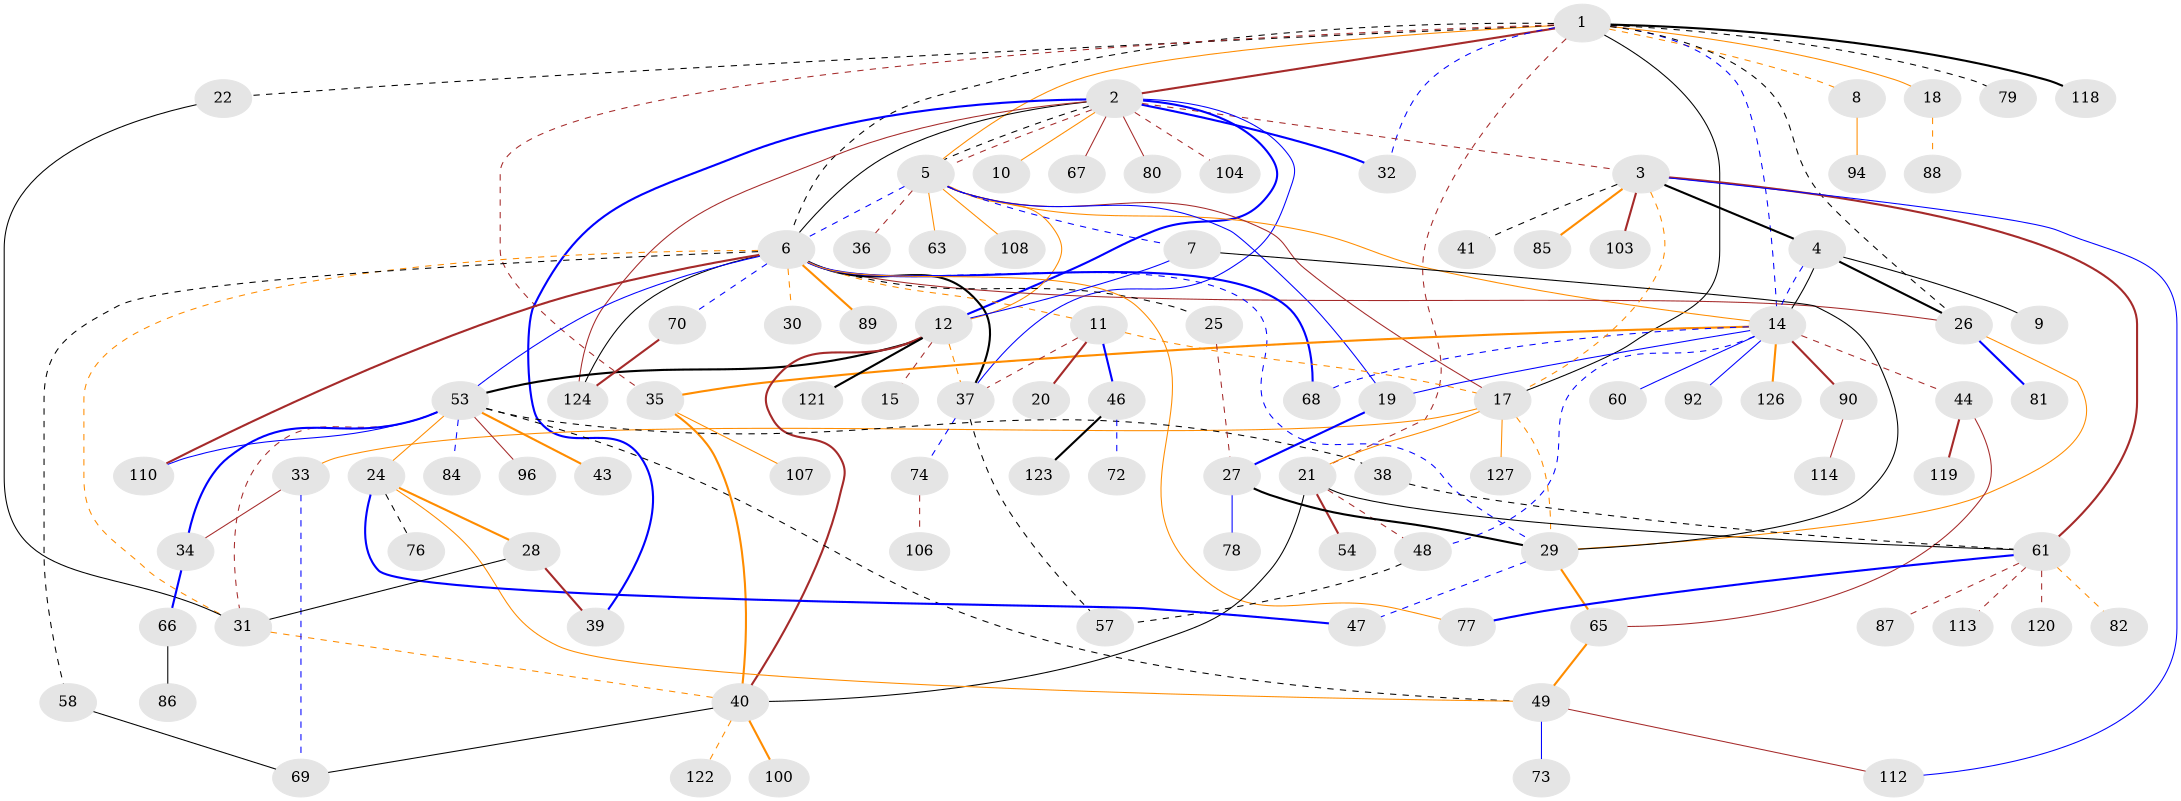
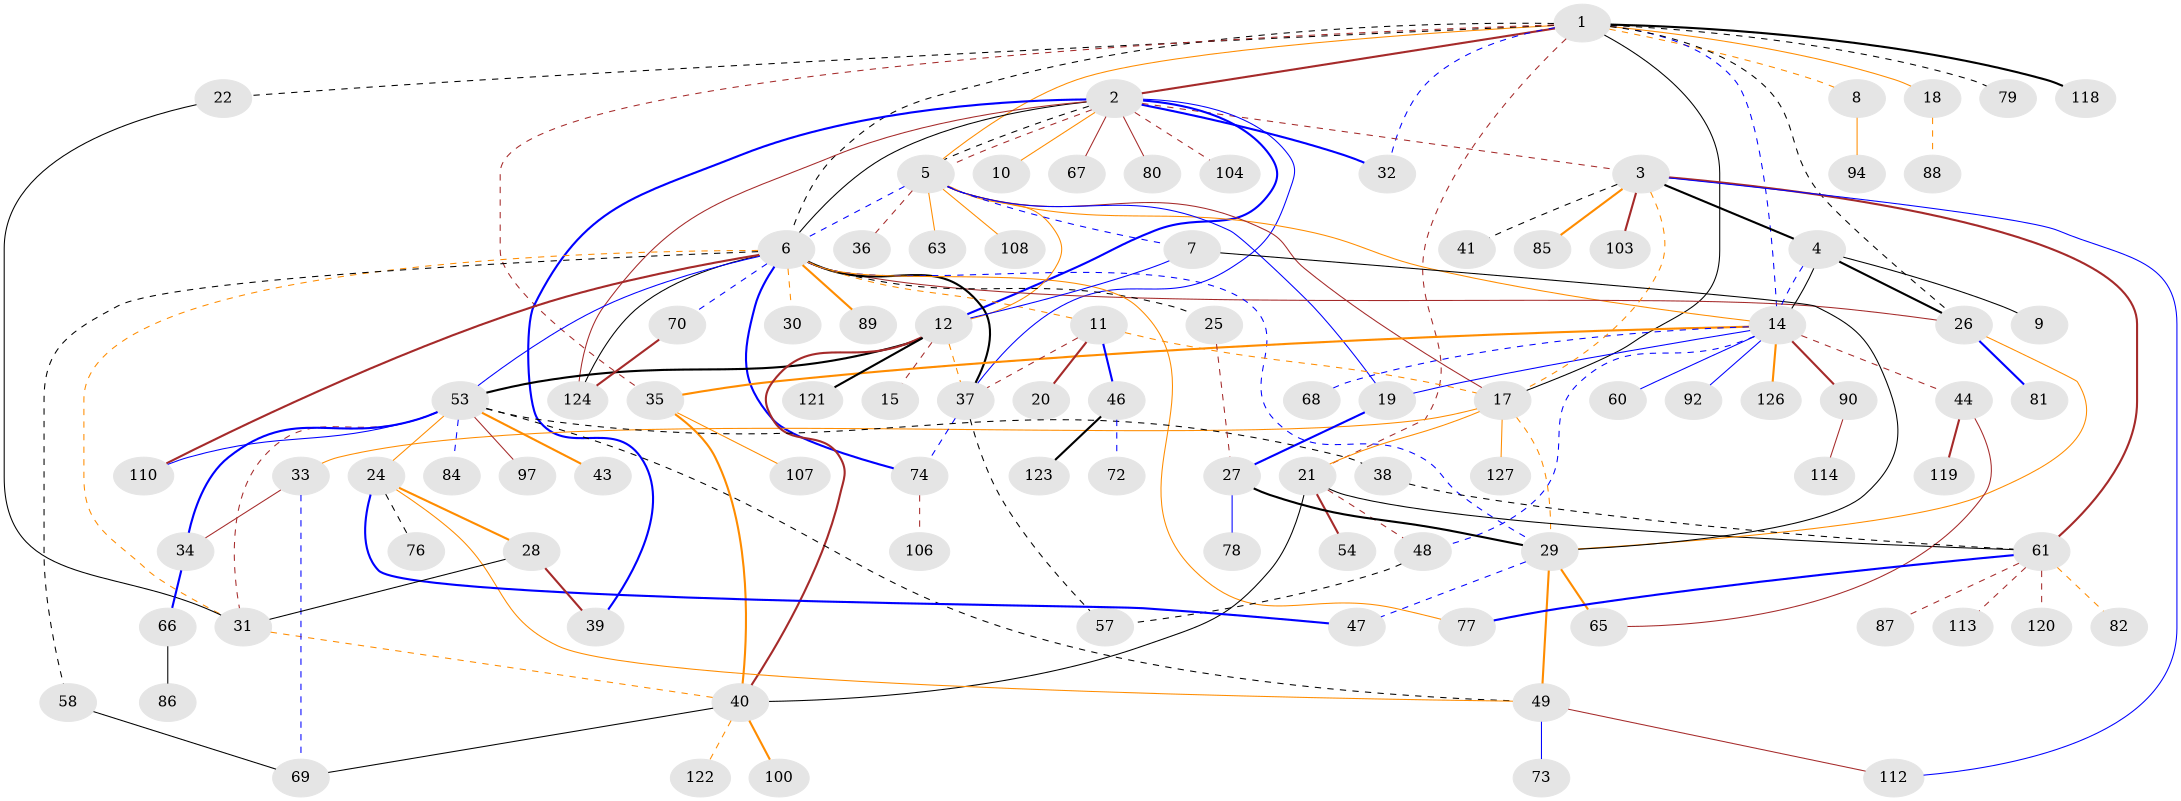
(1232, 283) -> (758, 400)
(527, 476) -> (527, 476)
(1570, 665) -> (1546, 627)
